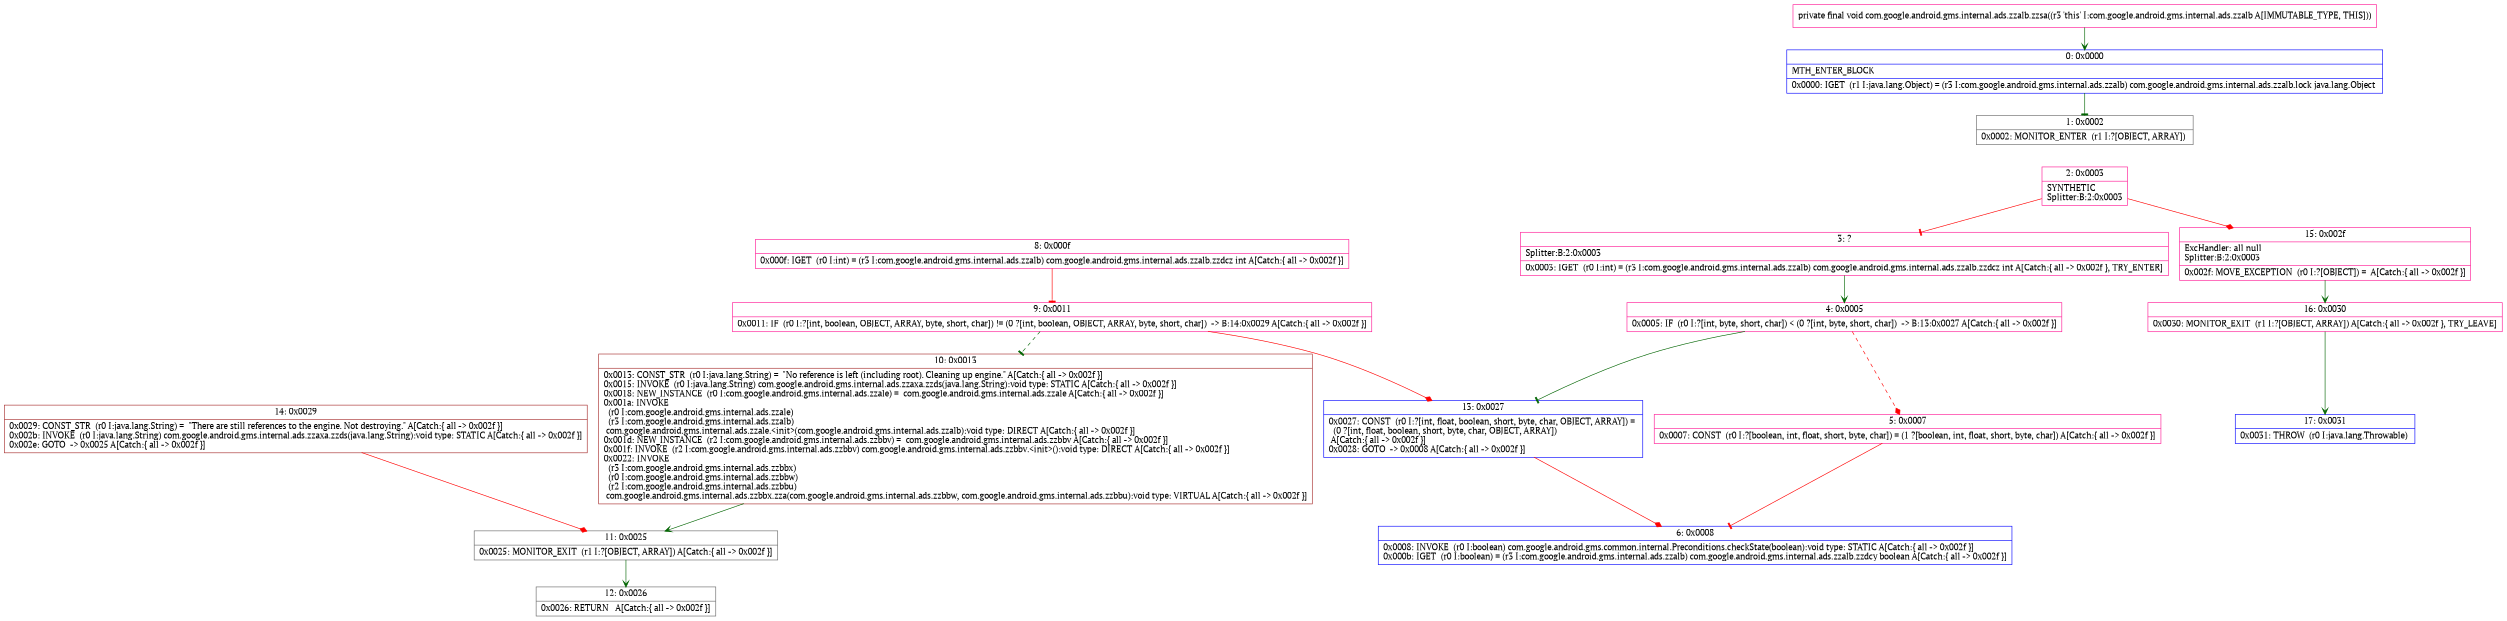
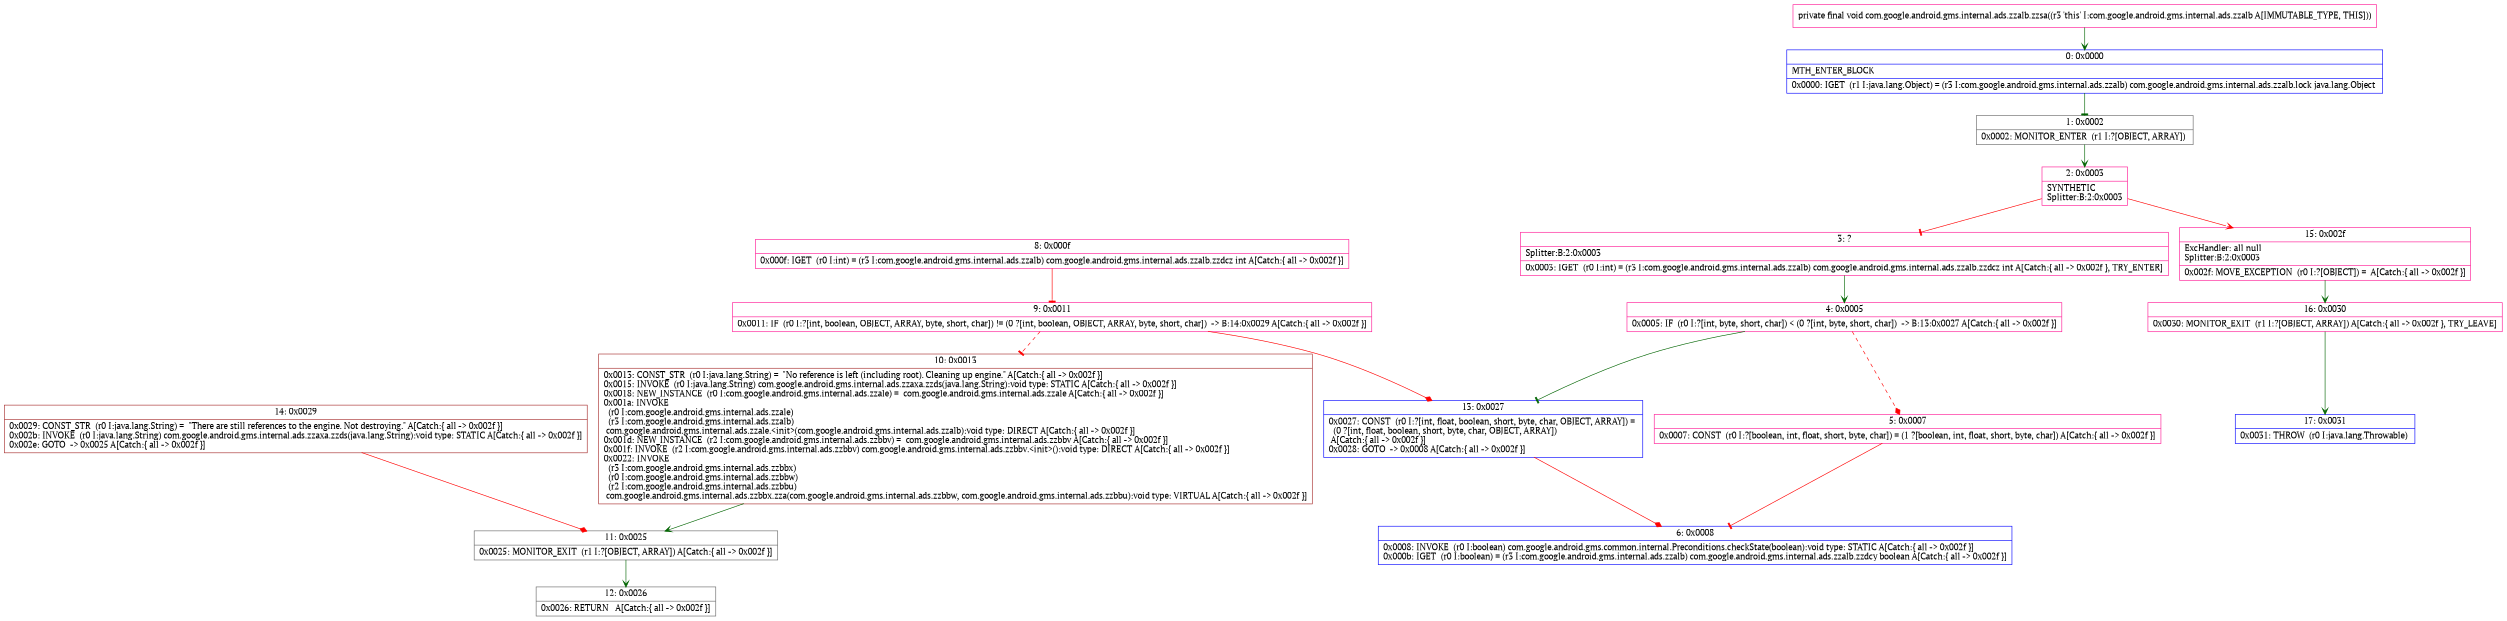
none -> (2085, 153)
(2177, 212) -> (2177, 212)
(1031, 342) -> (1031, 342)
